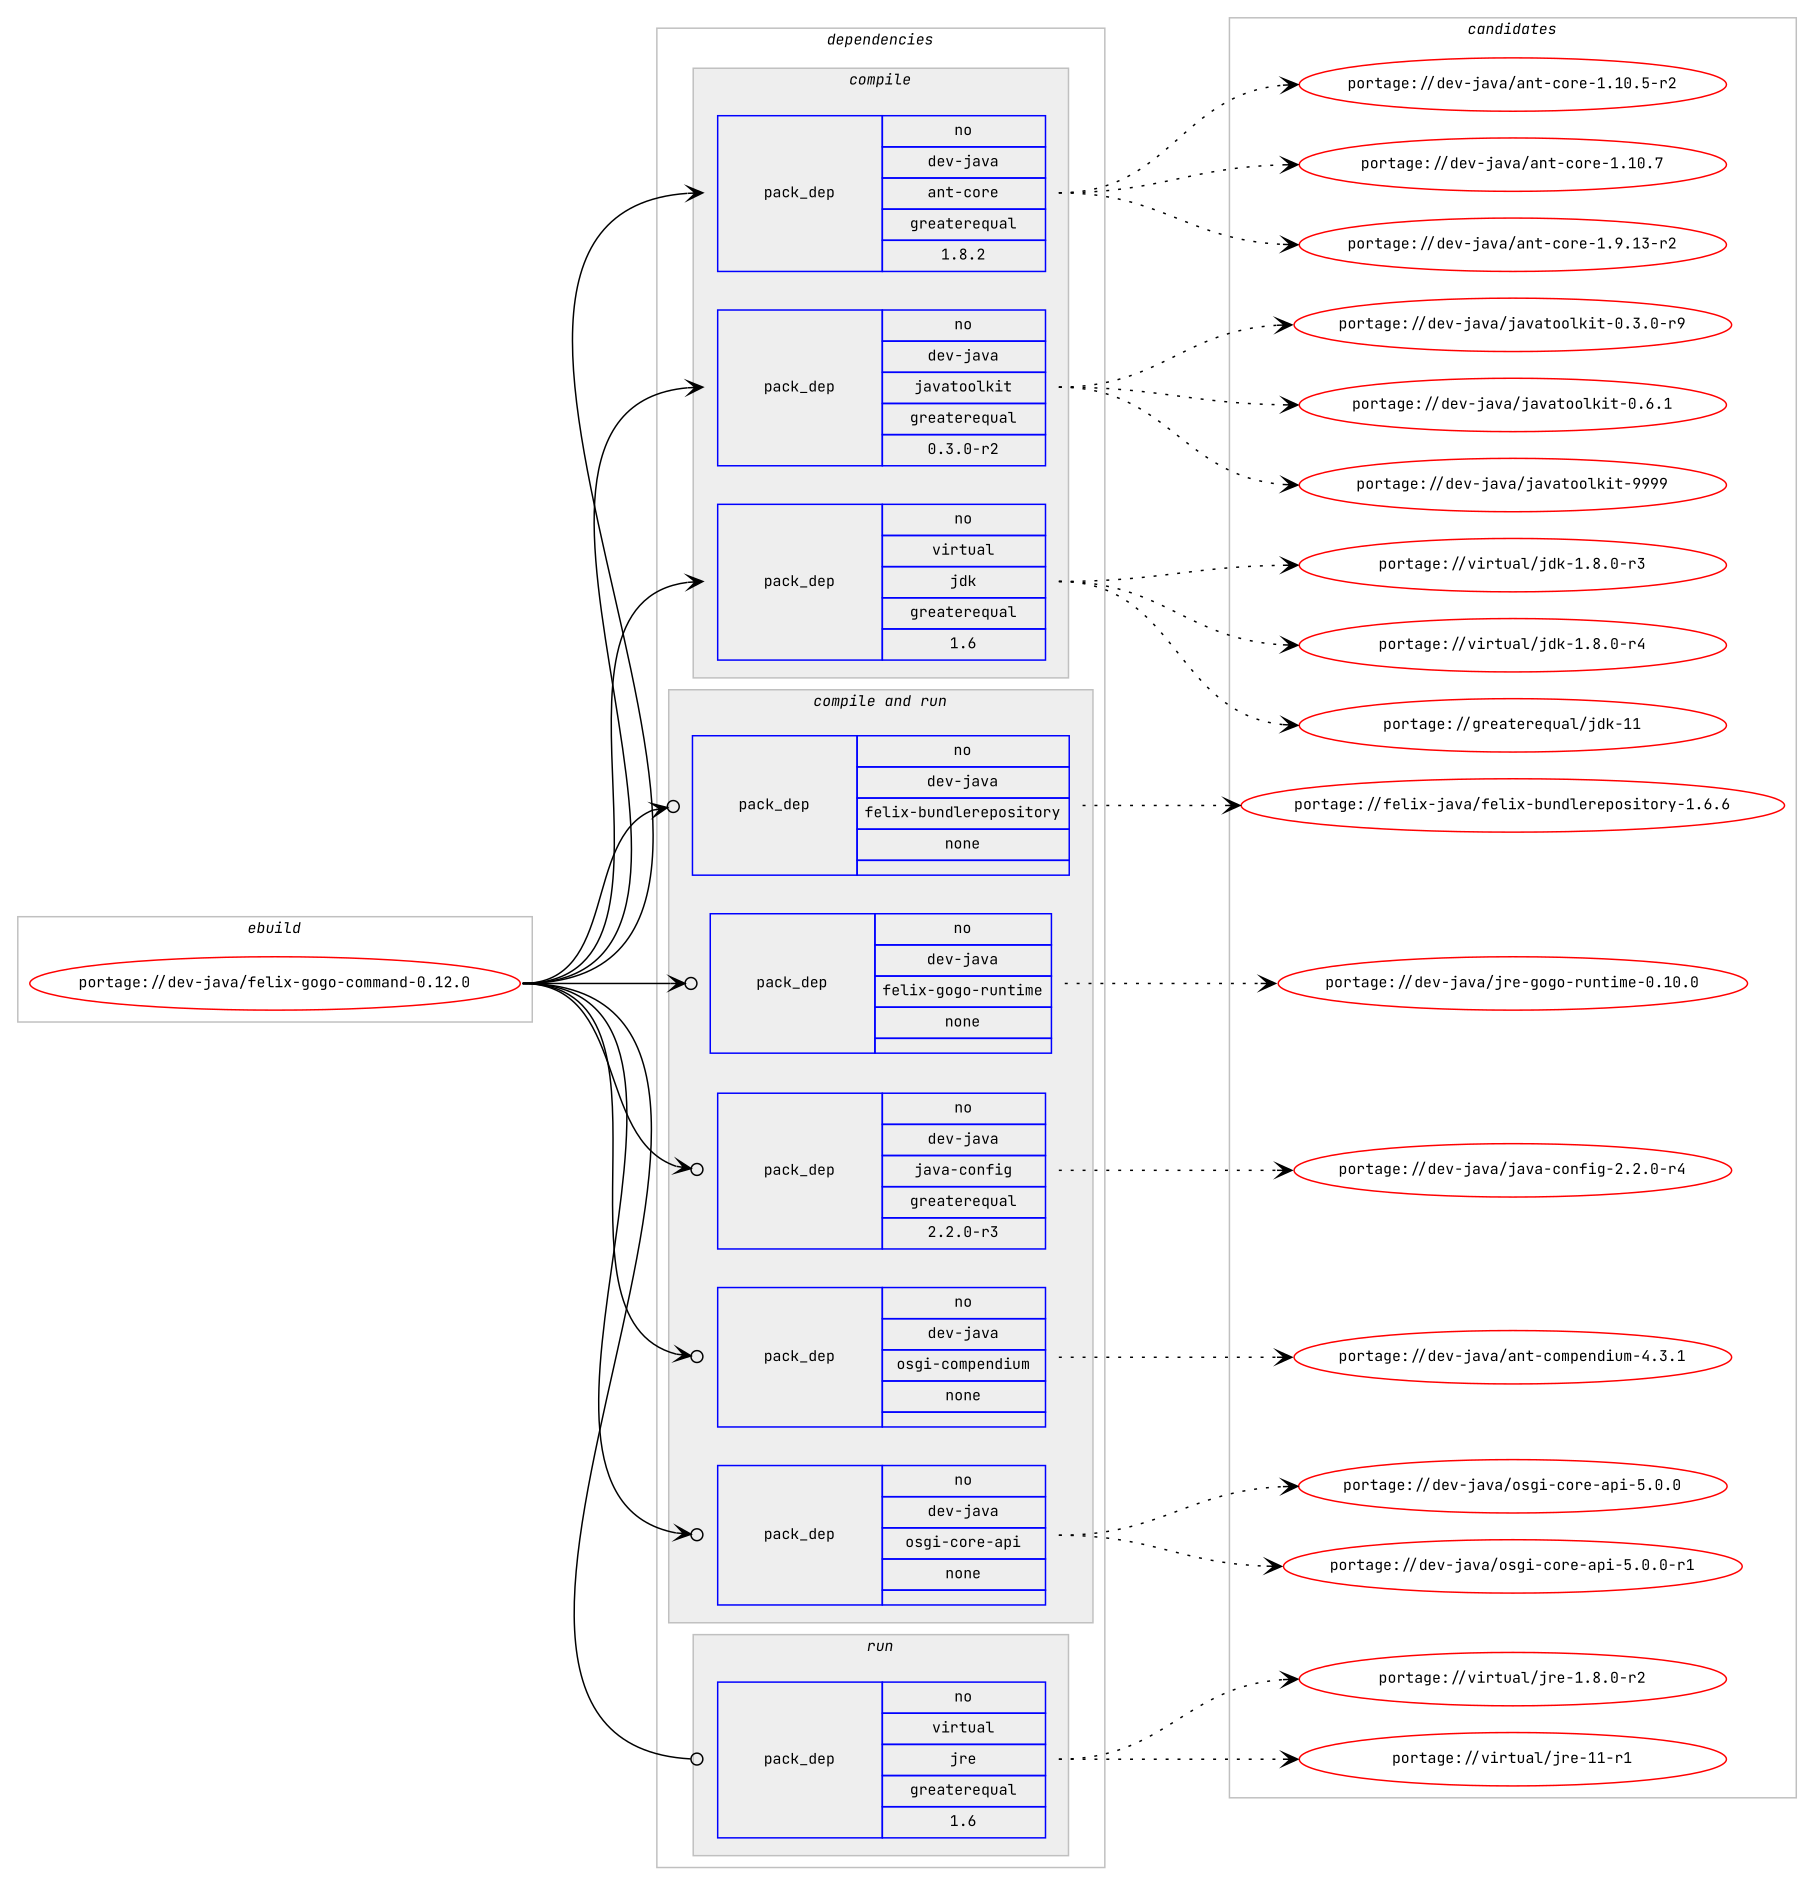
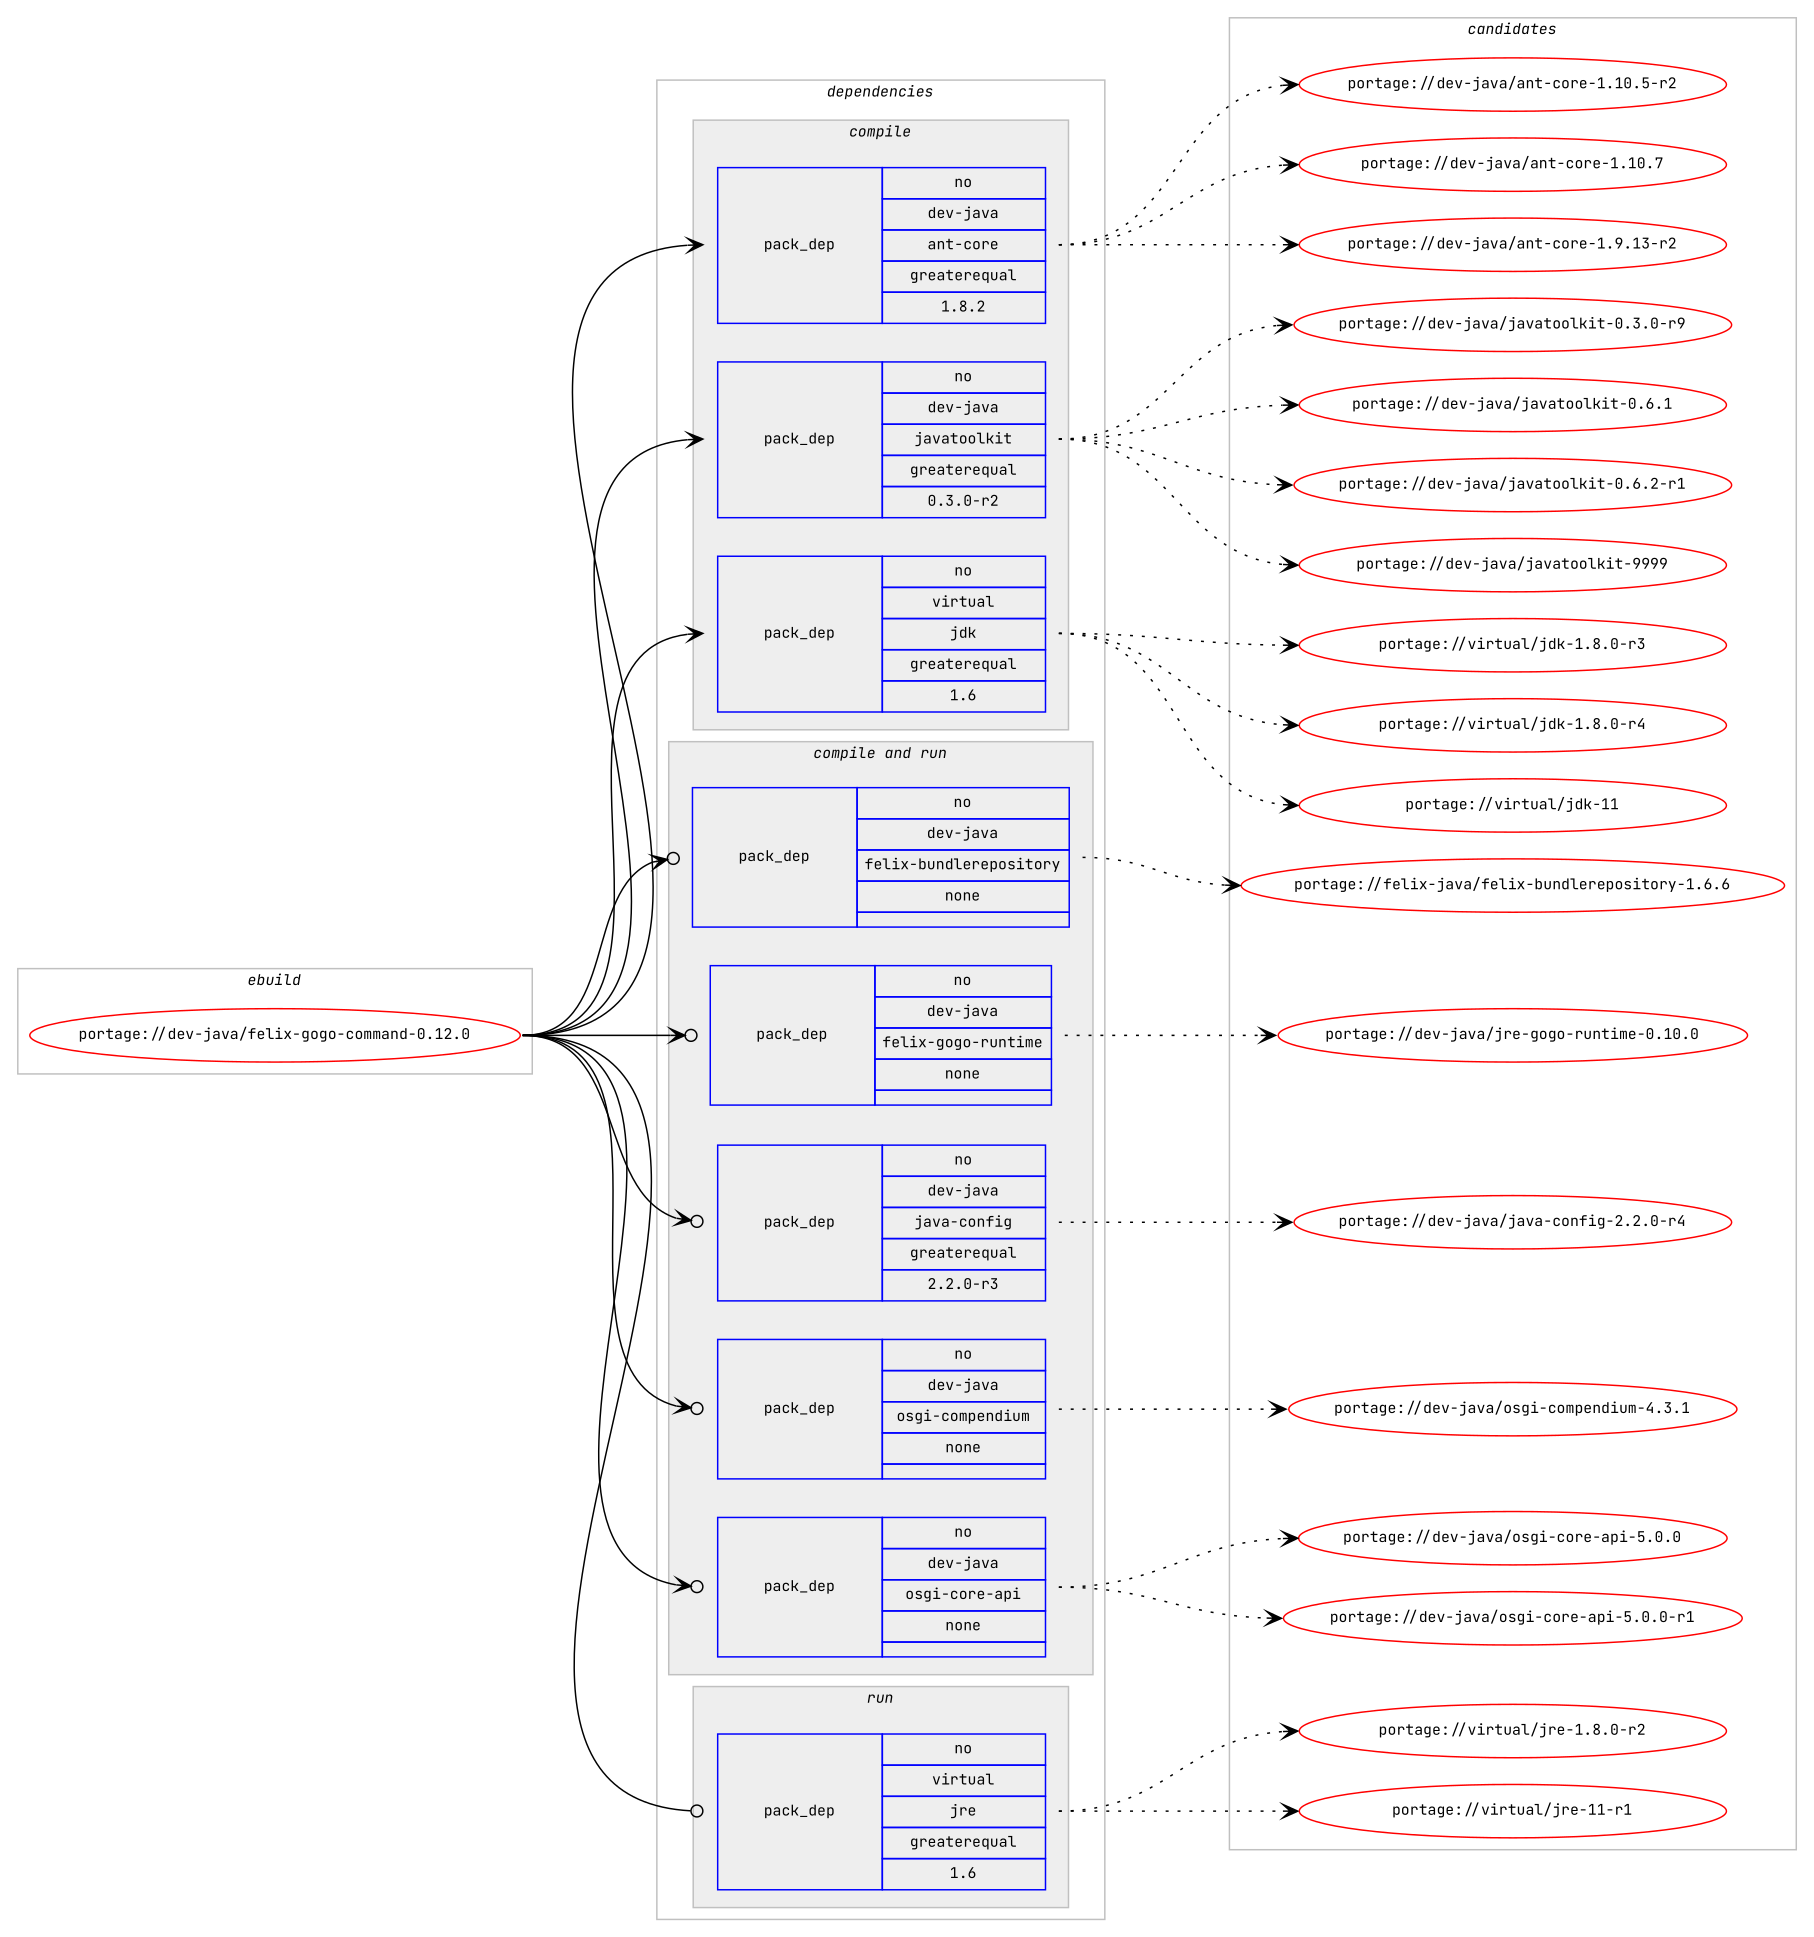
none -> (1513, 485)
(1513, 725) -> (1513, 805)
(1513, 1357) -> (1513, 1409)
